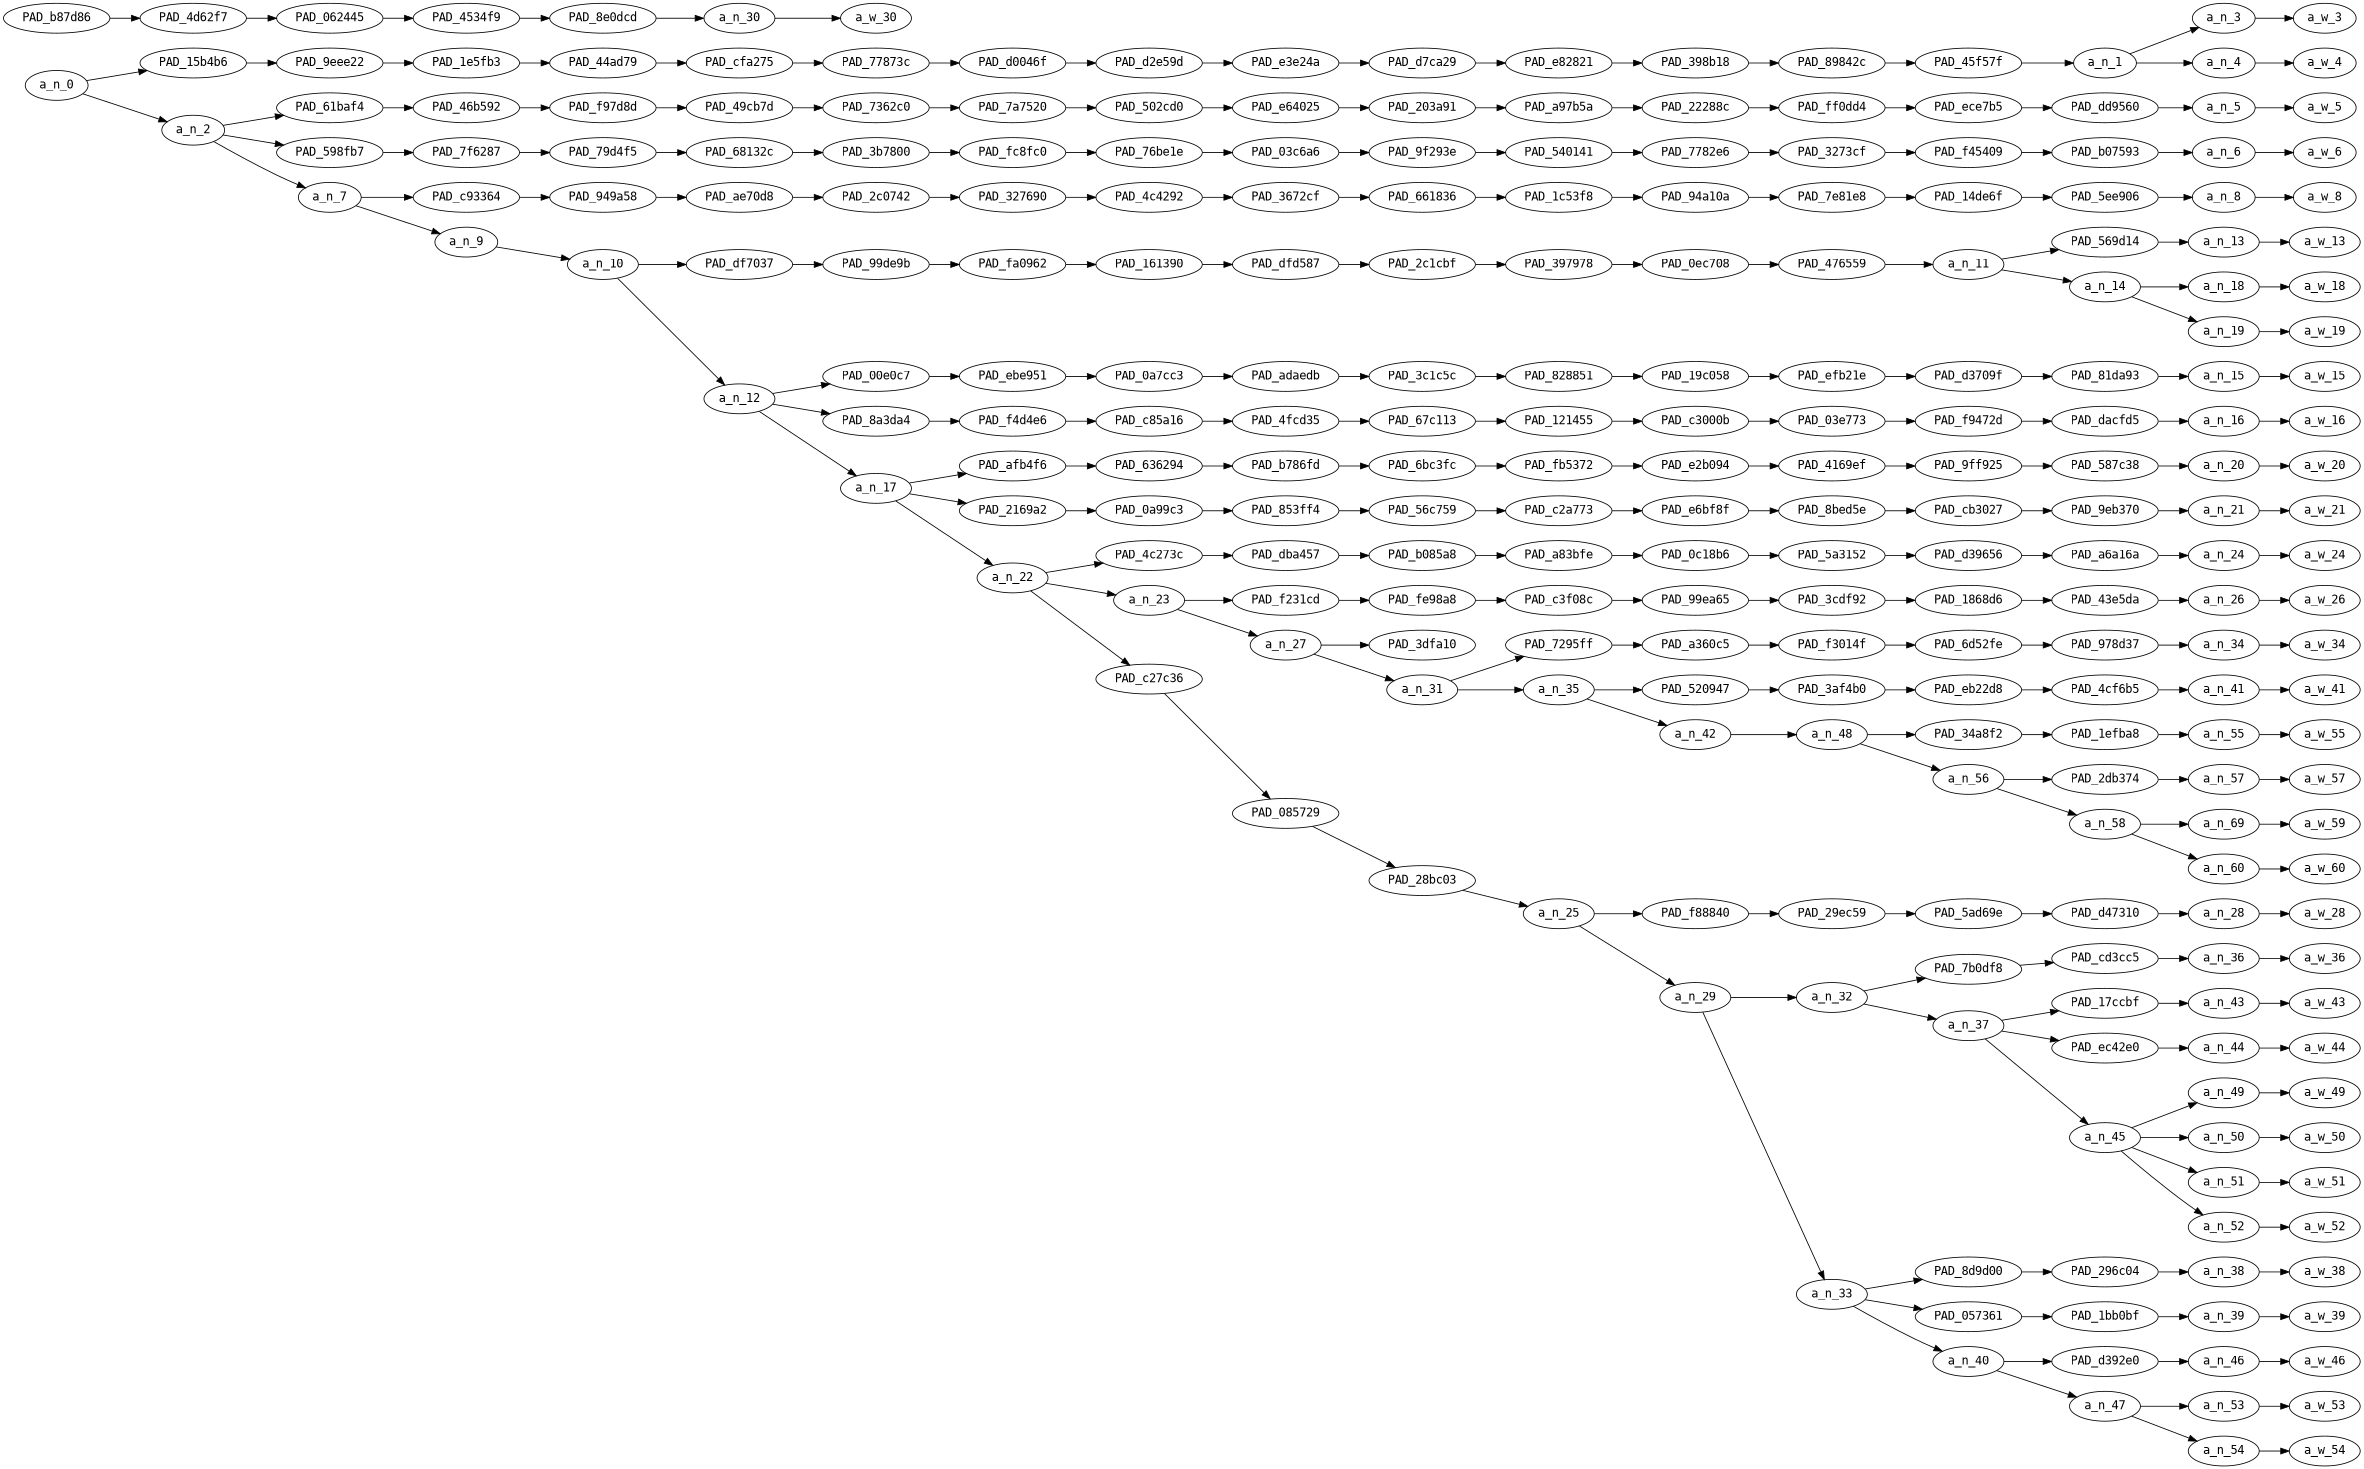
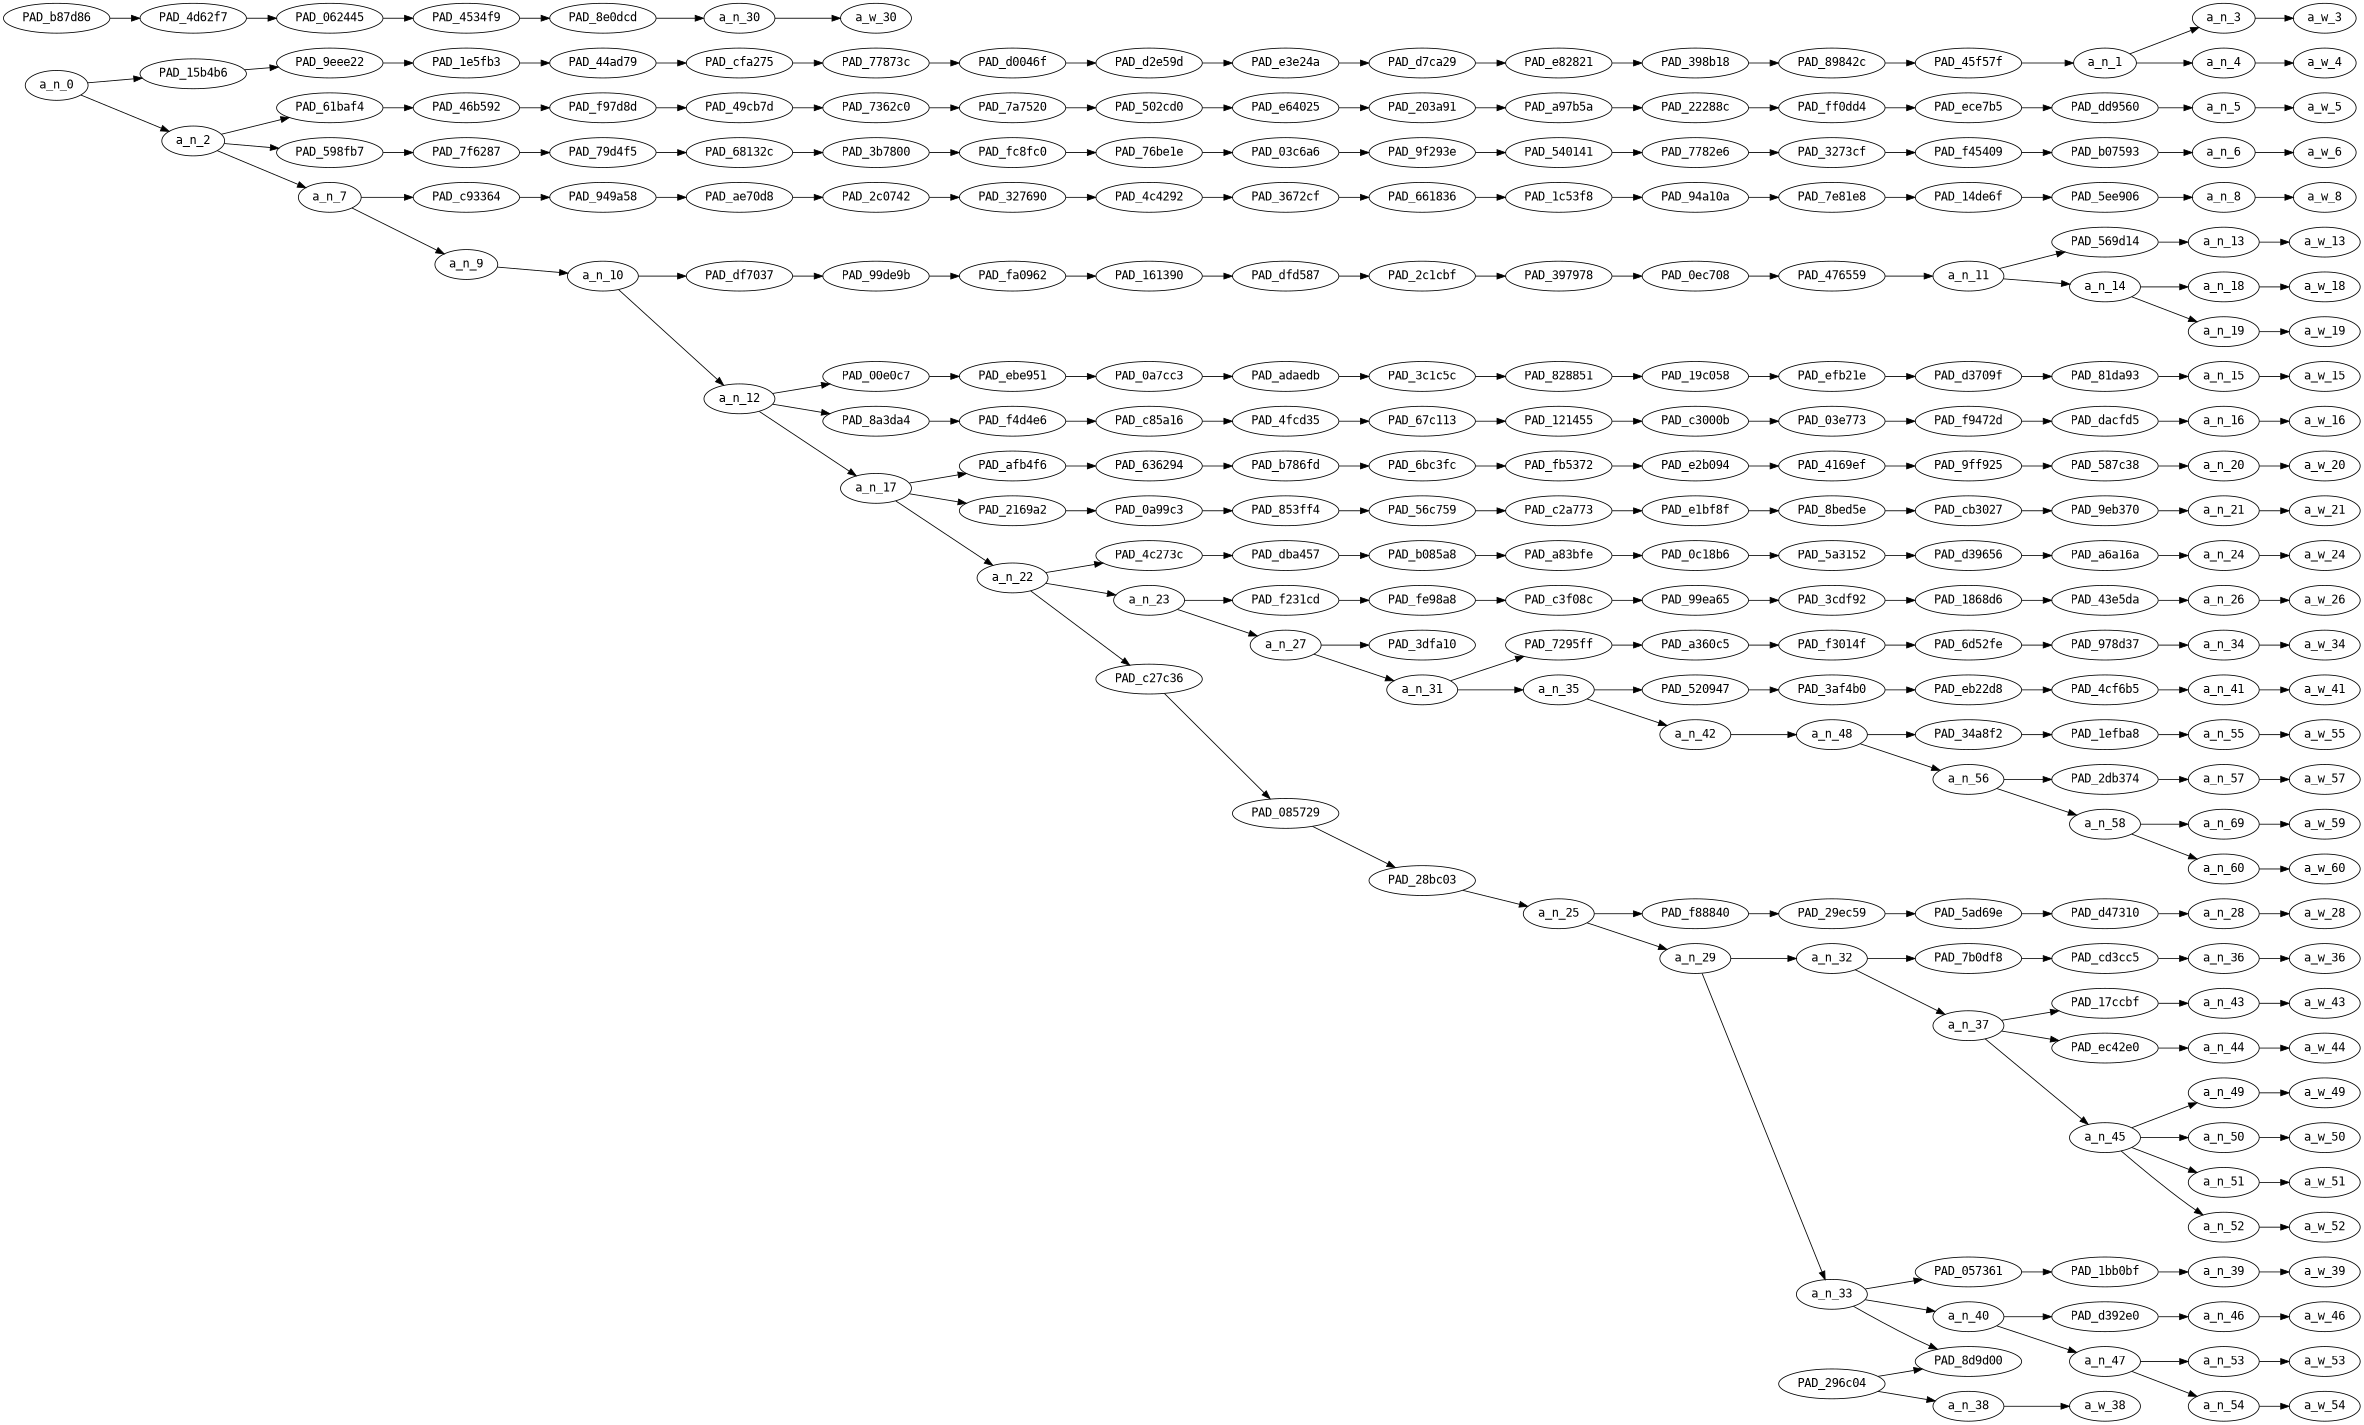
(1695, 511) -> (1695, 511)
(2032, 1272) -> (1896, 1373)
